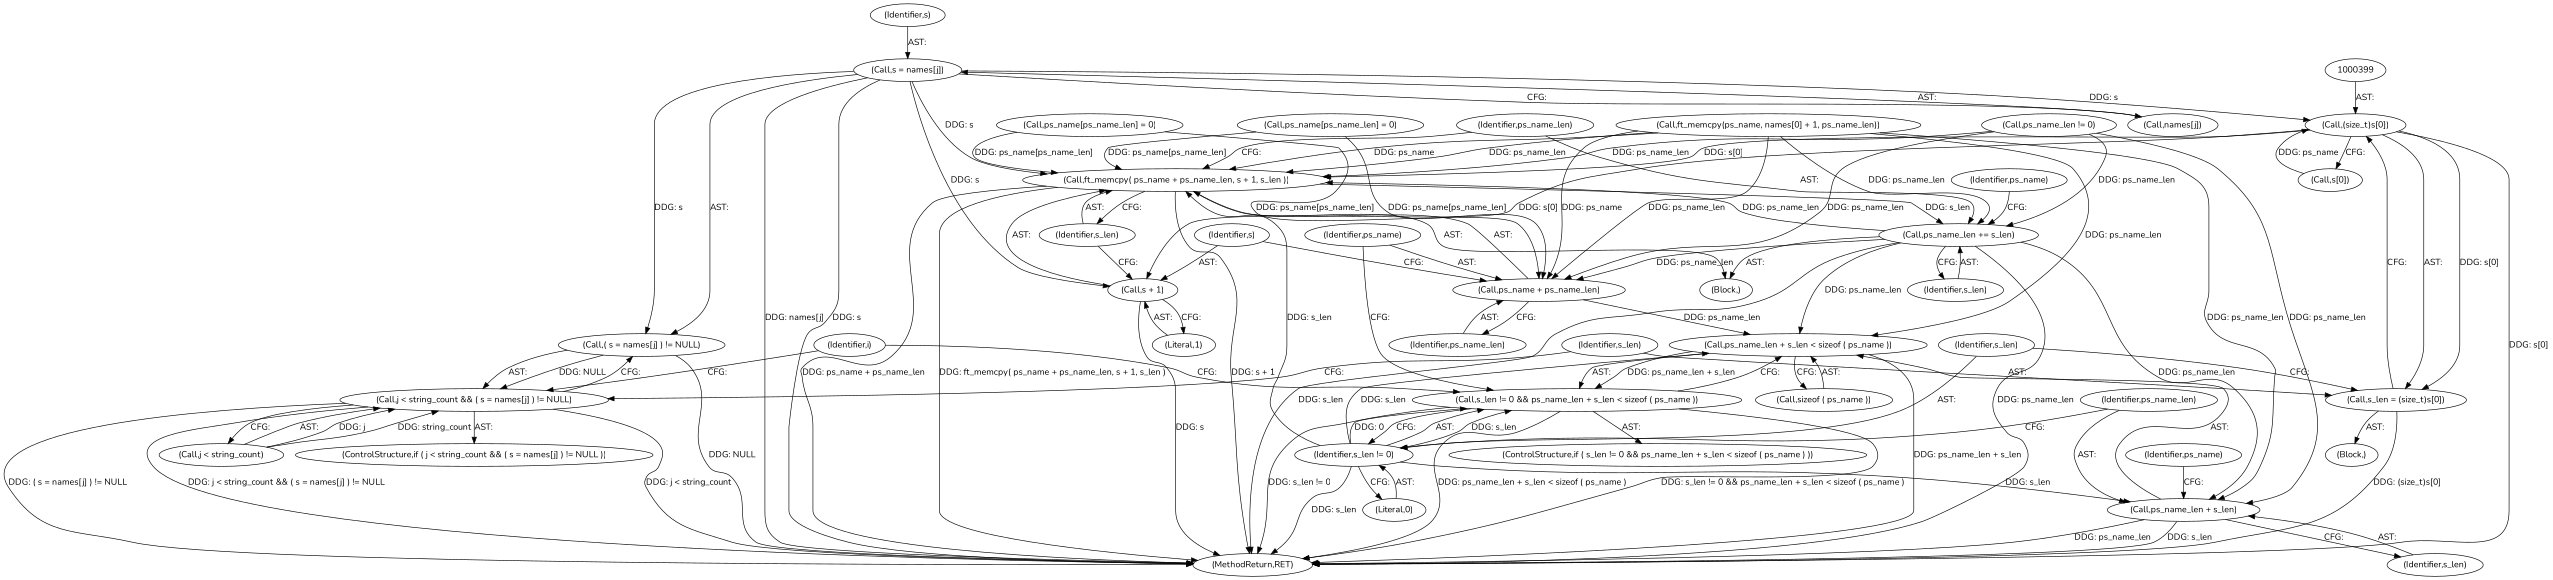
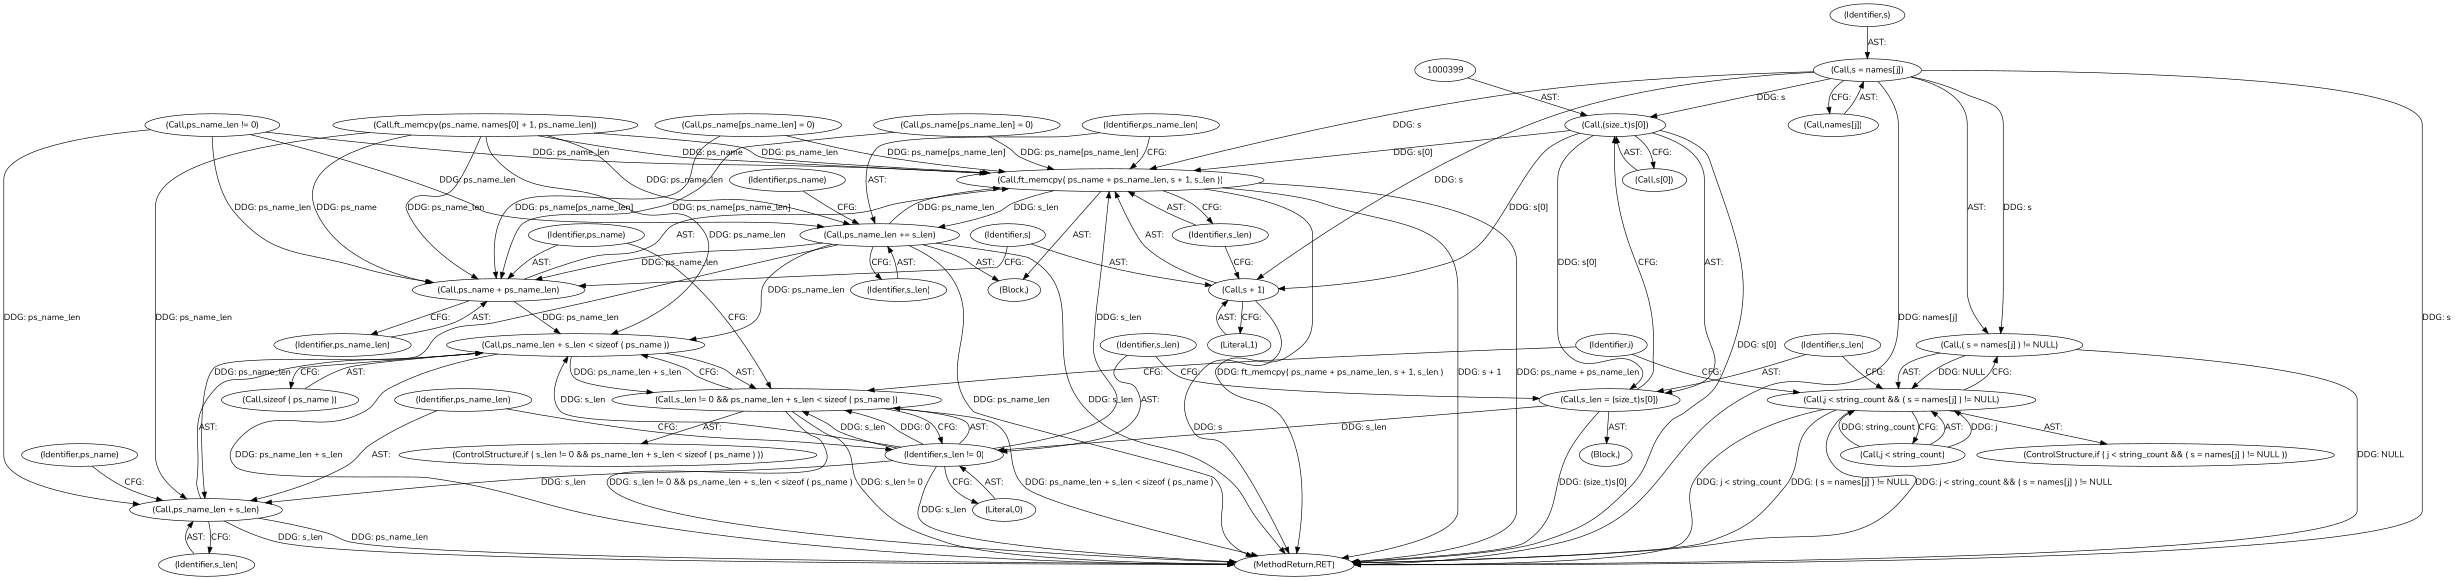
(2309, 153) -> (1634, 153)
none -> (1276, 428)
